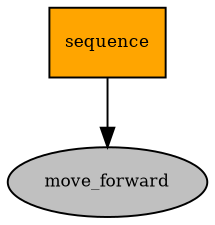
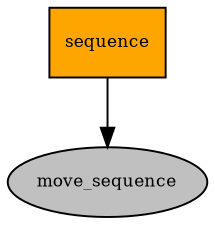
(108, 182) -> (108, 182)
